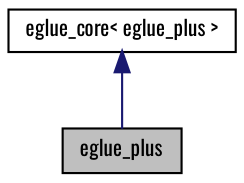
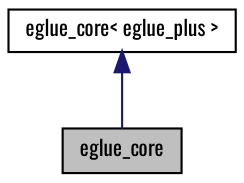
(122, 151) -> (122, 151)
